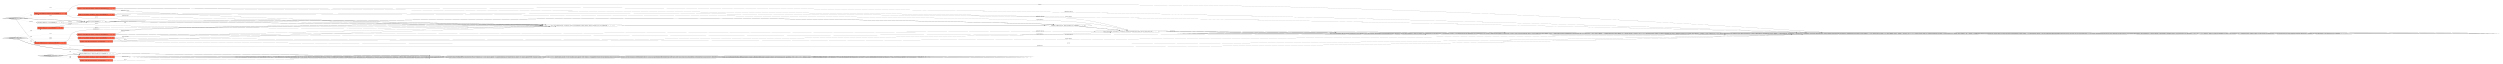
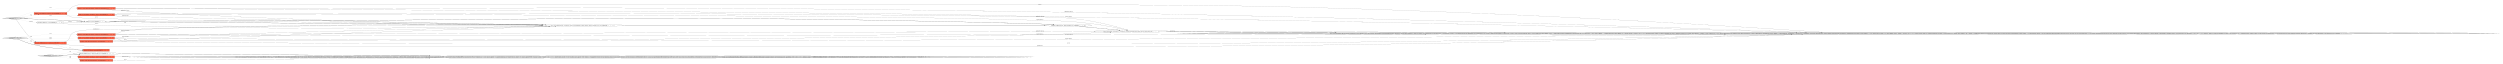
(50, 28) -> none
